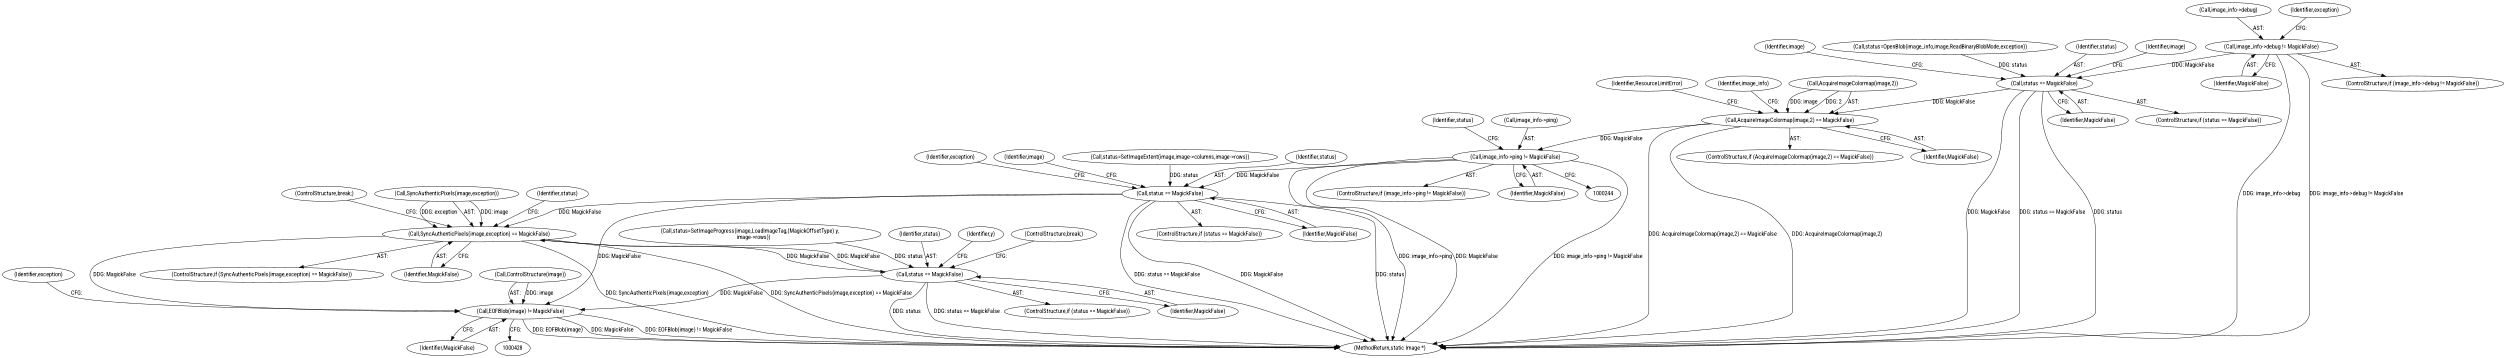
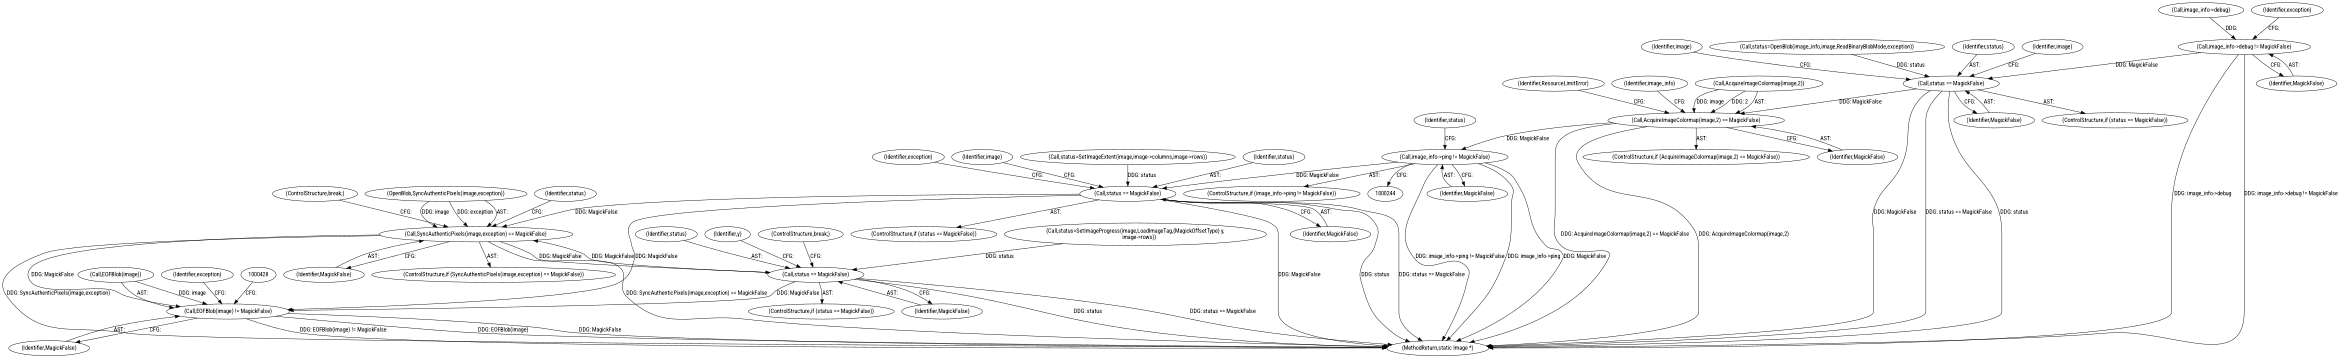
(2259, 28) -> (2232, 28)
(2413, 84) -> none
(1531, 120) -> none
(447, 194) -> (446, 194)
(530, 275) -> (116, 275)
(510, 327) -> (245, 291)
